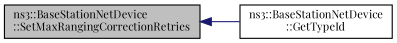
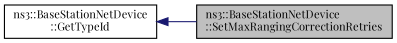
(226, 22) -> (182, 22)
